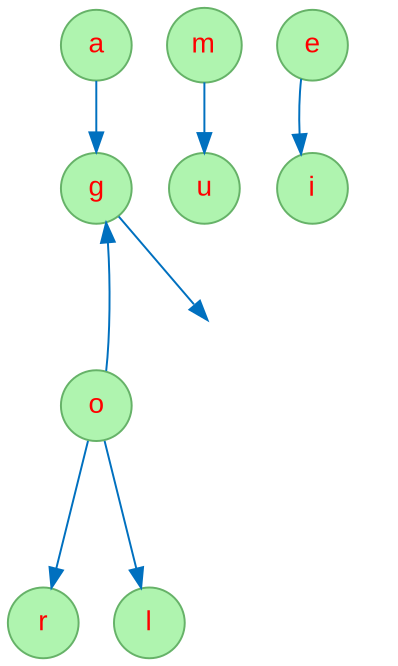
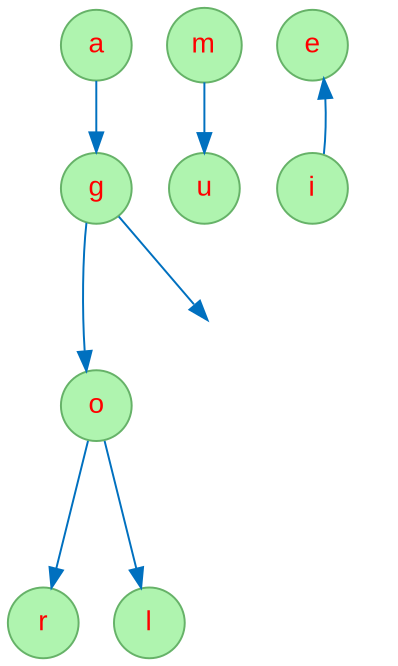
(299, 106) -> (326, 126)
(109, 307) -> (83, 287)
